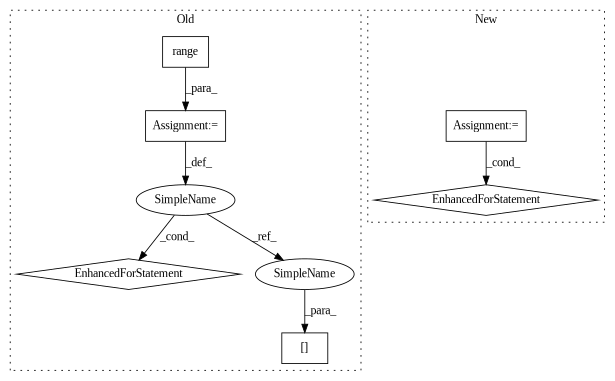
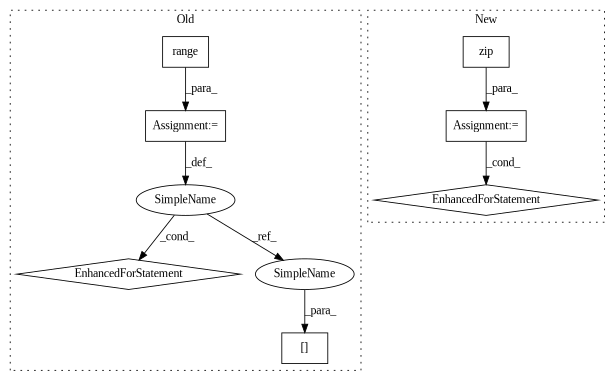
none -> (486, 52)
